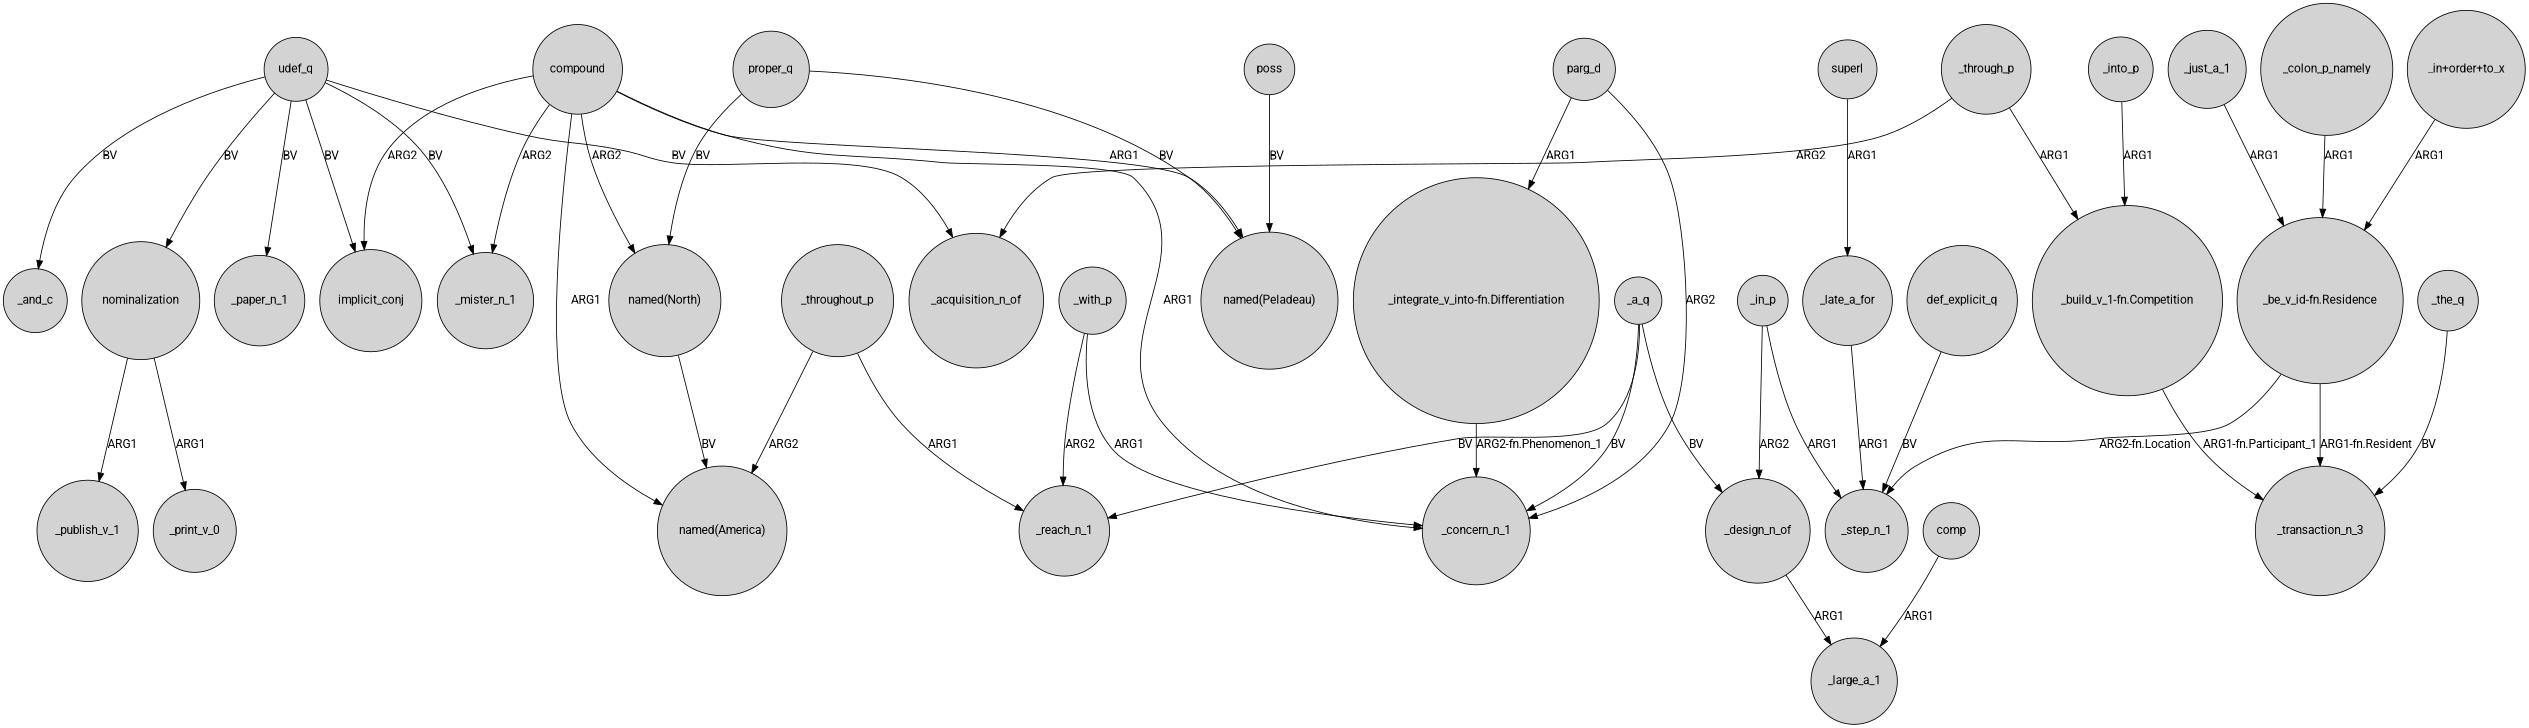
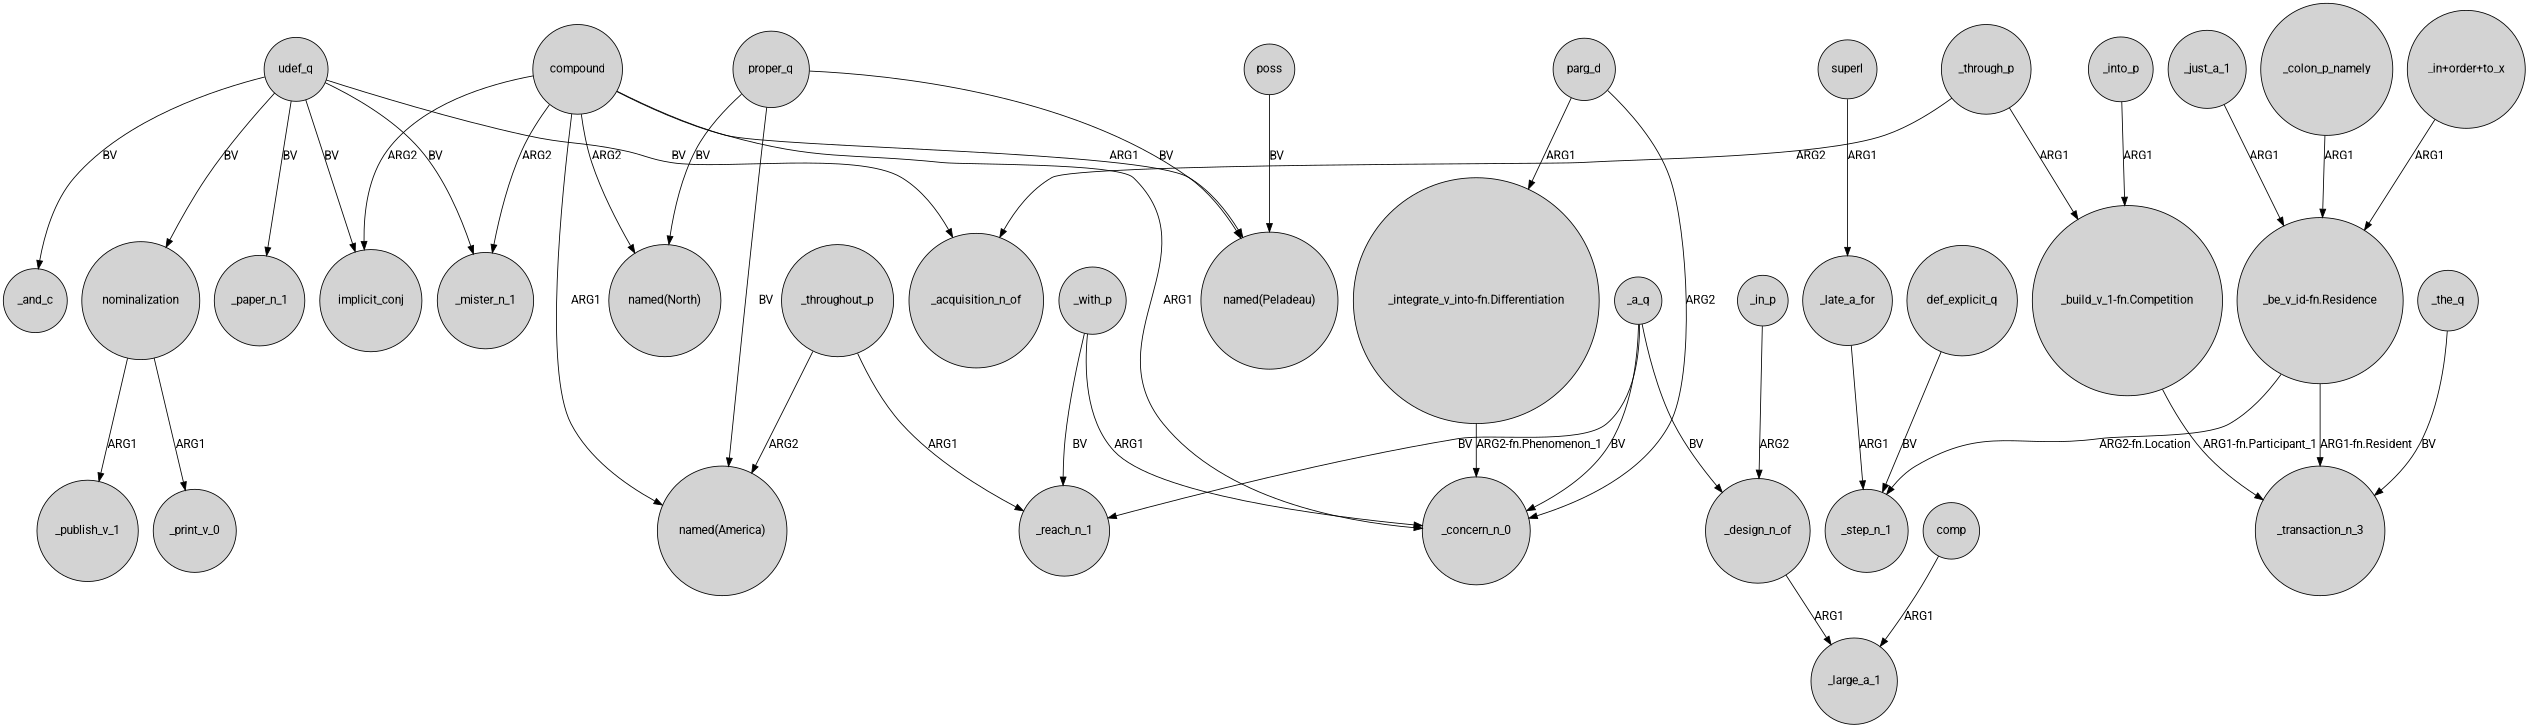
(691, 407) -> (747, 283)
(1791, 413) -> none
(1080, 445) -> (1080, 445)
(1476, 531) -> (1476, 531)
